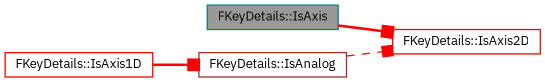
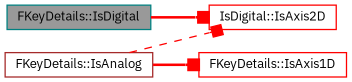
(273, 17) -> (79, 17)
(466, 42) -> (273, 17)
(169, 65) -> (169, 65)
